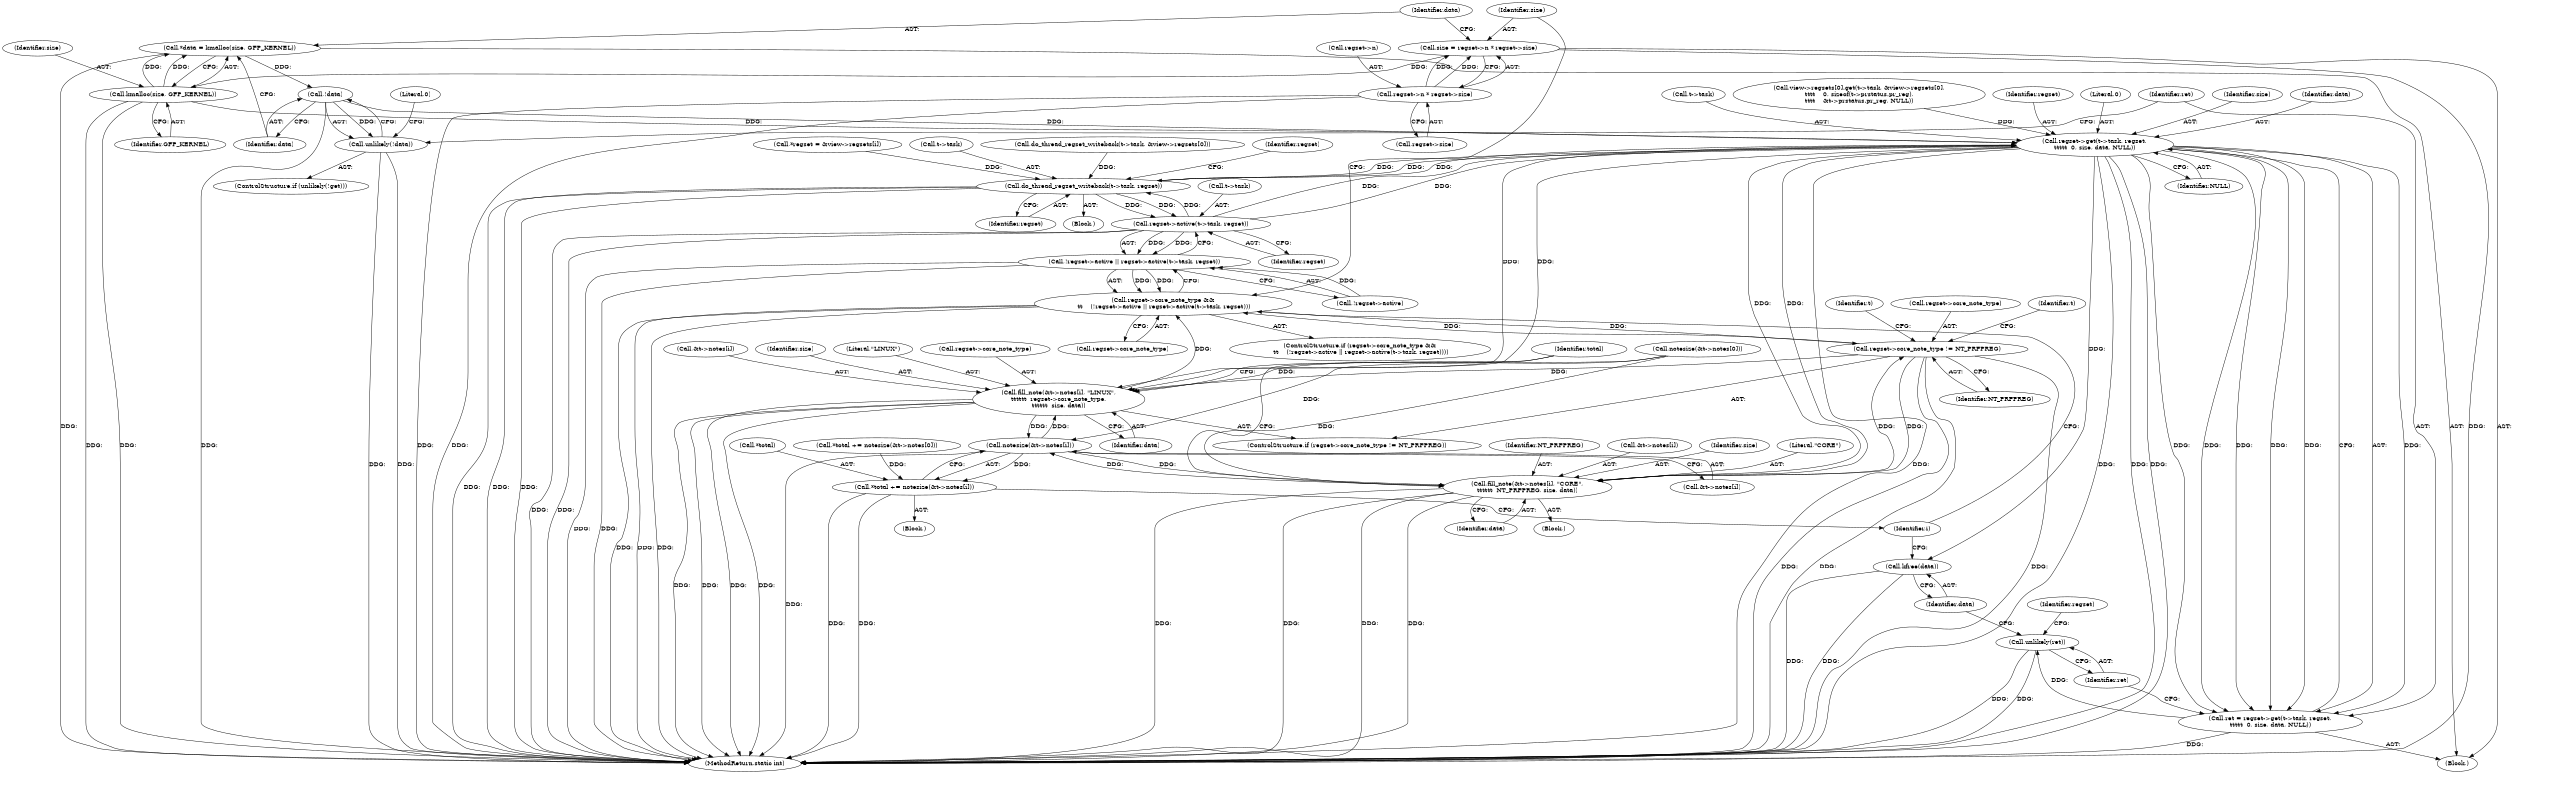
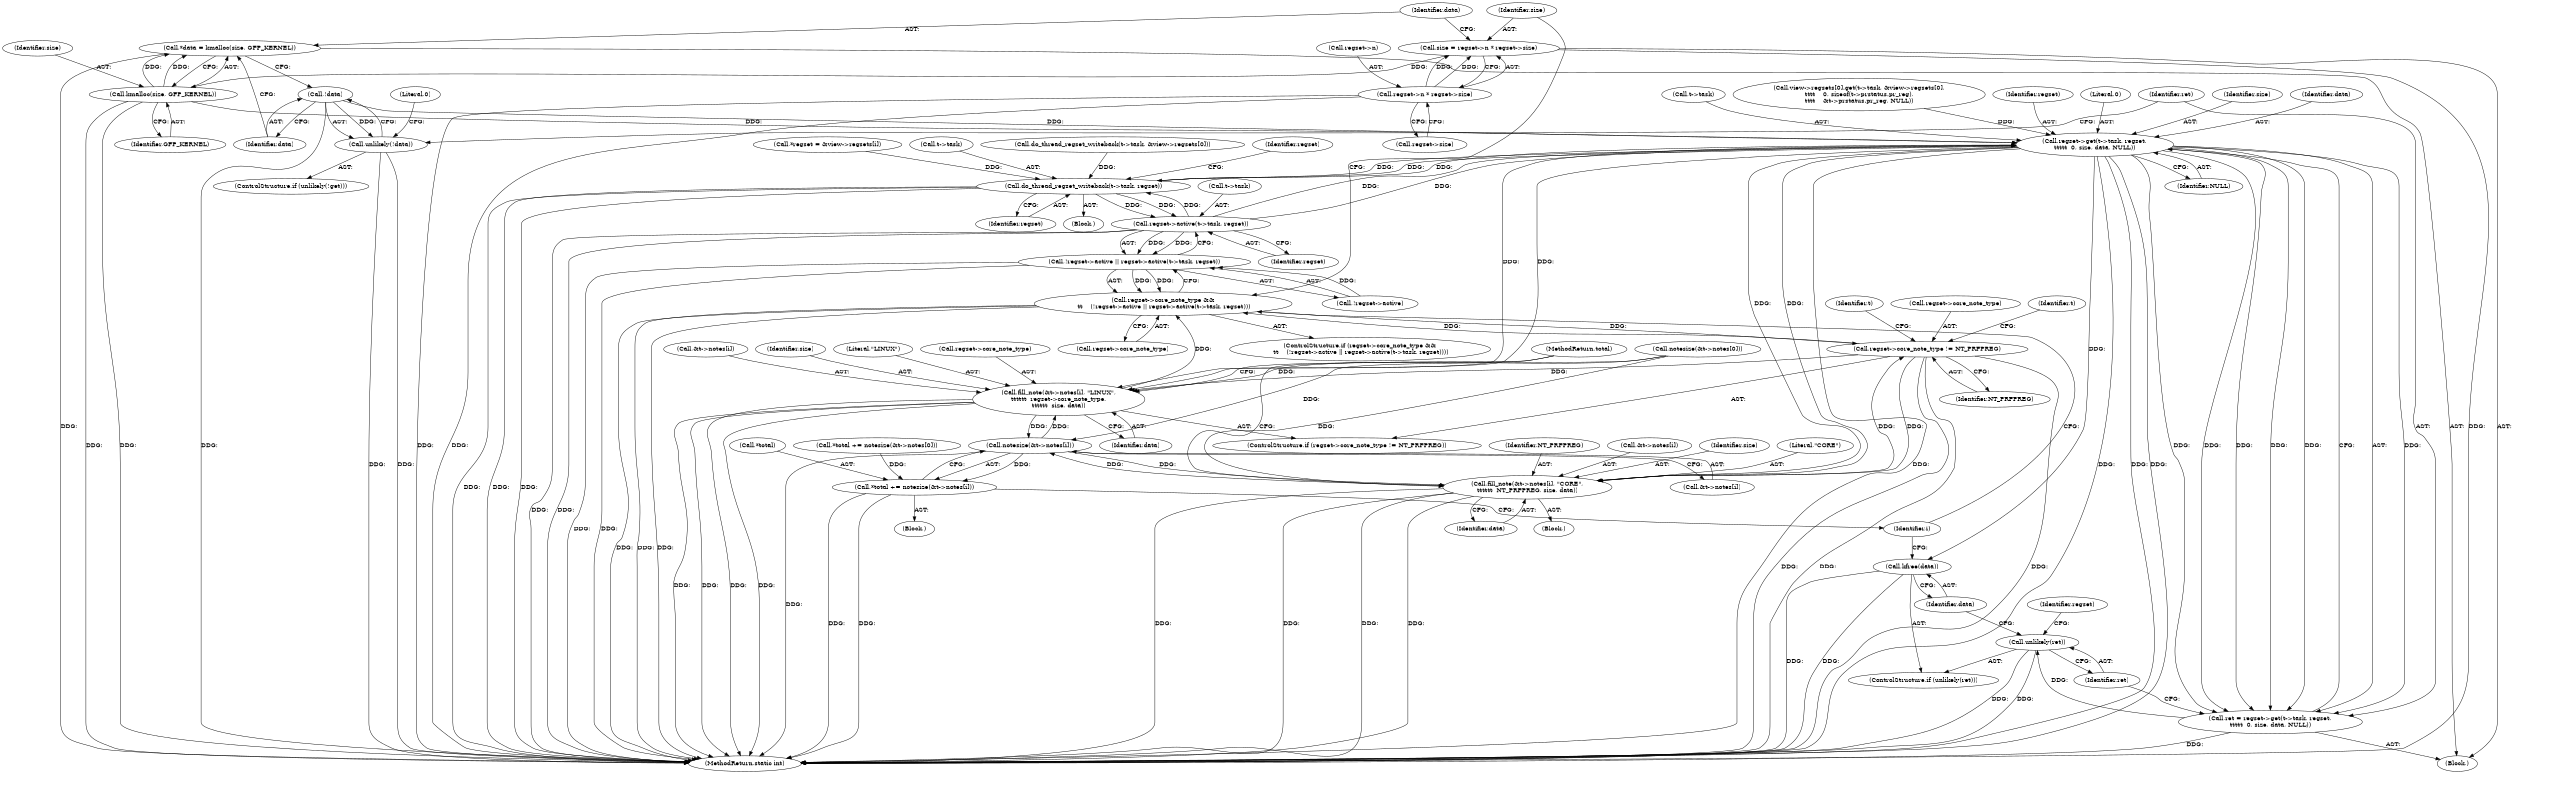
(284, 67) -> (284, 67)
(1437, 122) -> (1437, 122)
(1268, 281) -> (1268, 281)
(1579, 349) -> (1579, 349)
none -> (1923, 680)
